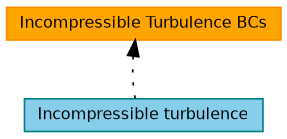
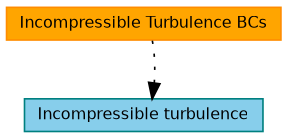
(133, 78) -> (155, 61)
